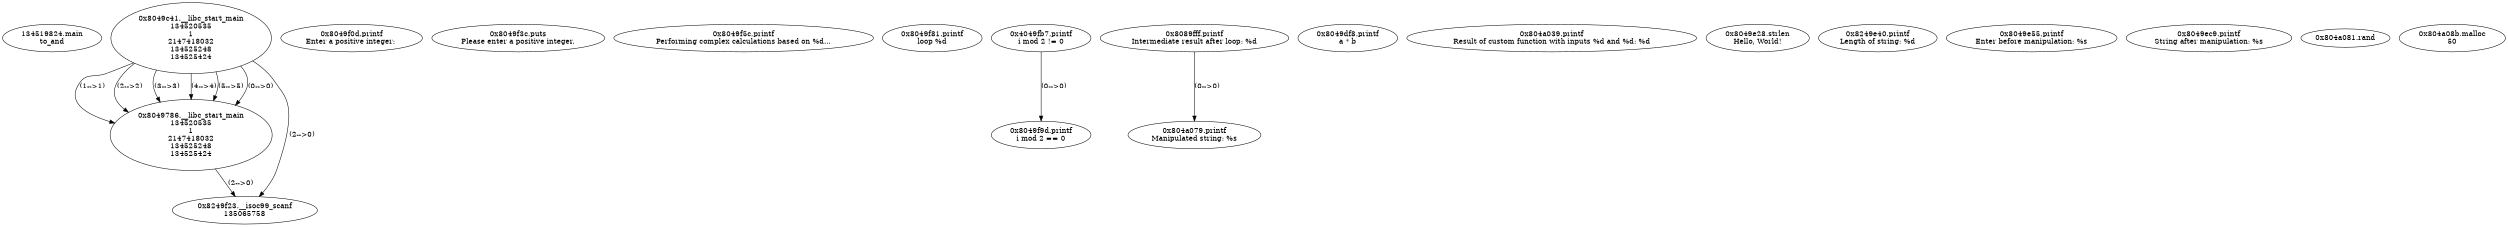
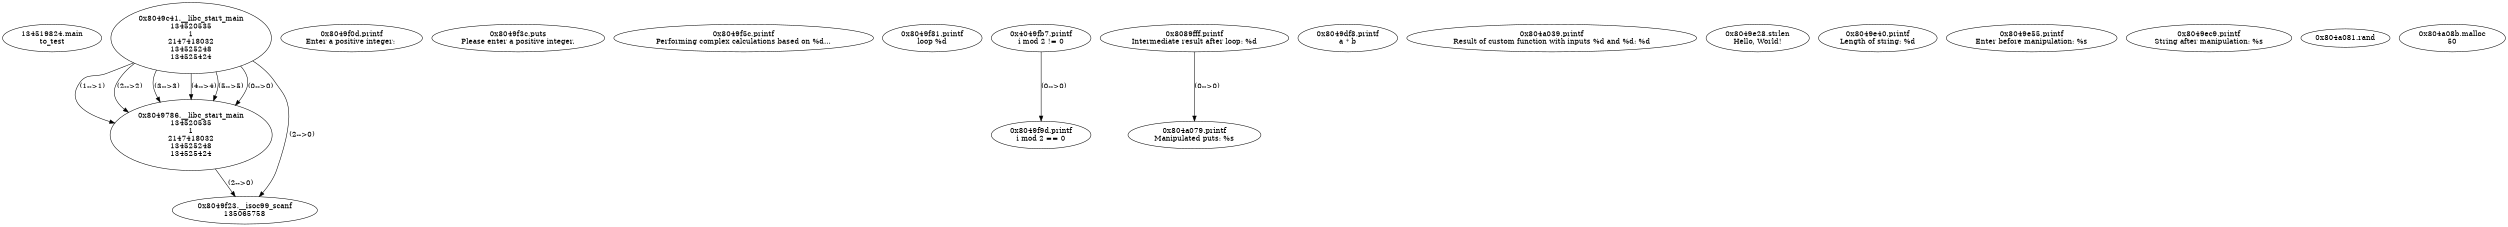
(52, 38) -> (52, 38)
(1878, 38) -> (1878, 38)
(1194, 135) -> (1194, 135)
(245, 210) -> (245, 210)
